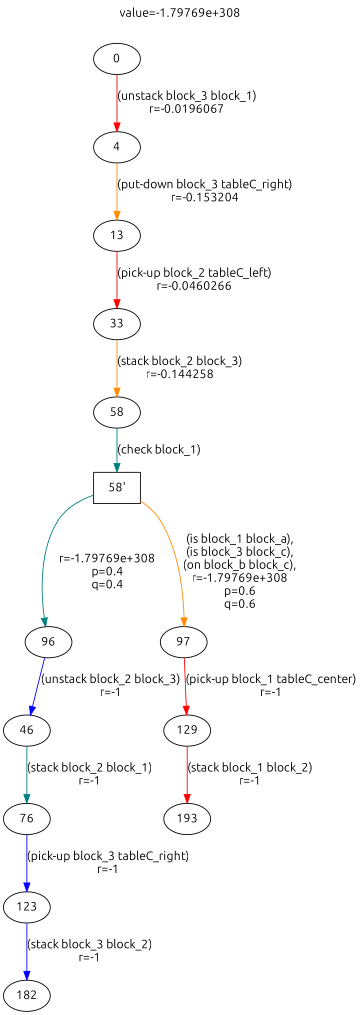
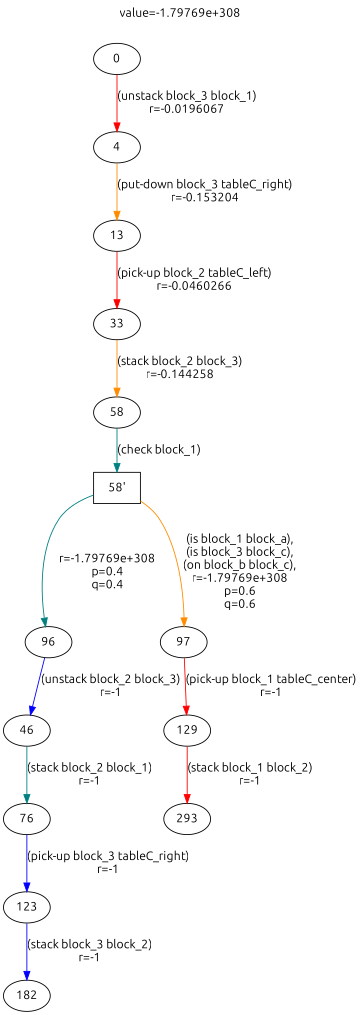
(187, 819) -> (187, 819)
